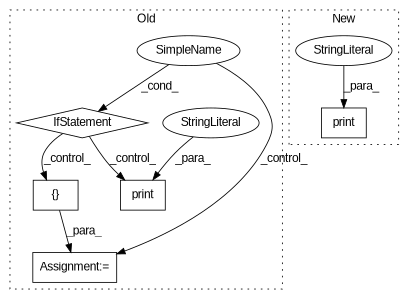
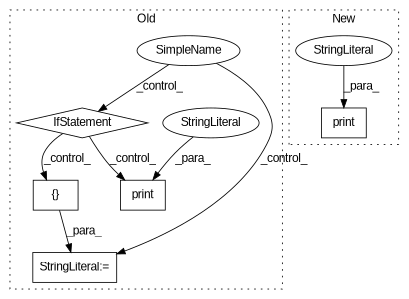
(160, 87) -> (160, 87)
(75, 267) -> (75, 267)
